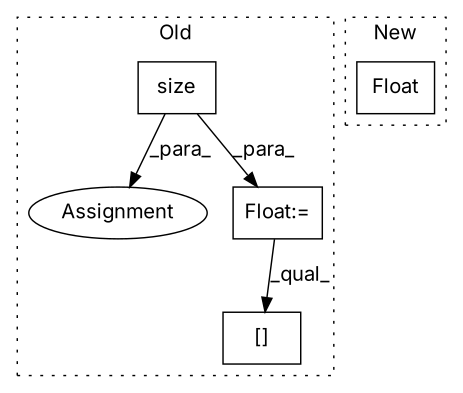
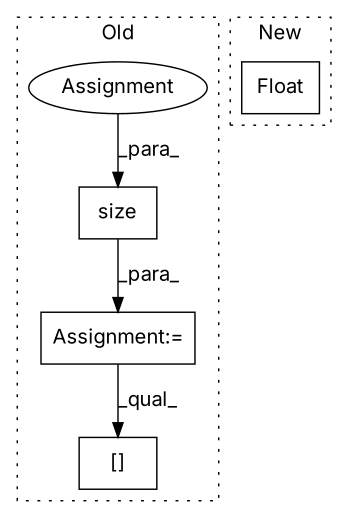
(151, 144) -> (118, 143)
(278, 213) -> (118, 338)
